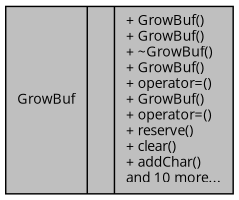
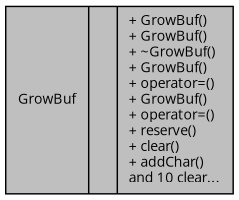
(174, 178) -> (175, 178)
